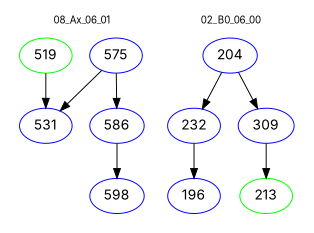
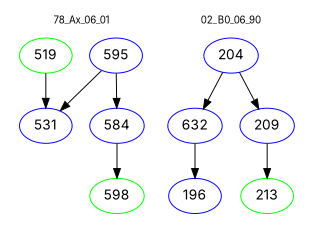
(82, 21) -> (82, 21)
(231, 21) -> (231, 21)
(116, 56) -> (116, 56)
(117, 126) -> (117, 126)
(194, 126) -> (195, 126)
(266, 126) -> (267, 126)
(117, 196) -> (117, 196)
